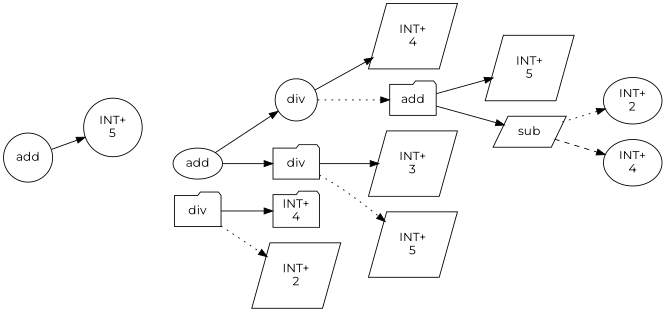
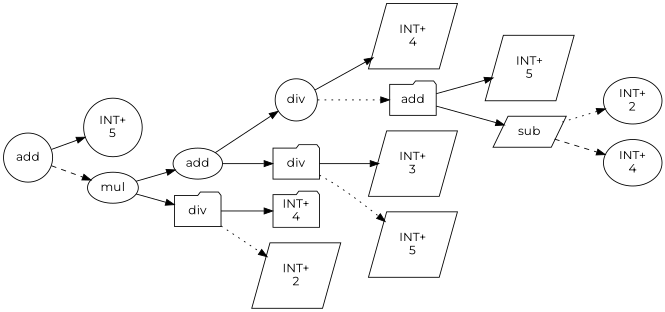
none -> (113, 188)
